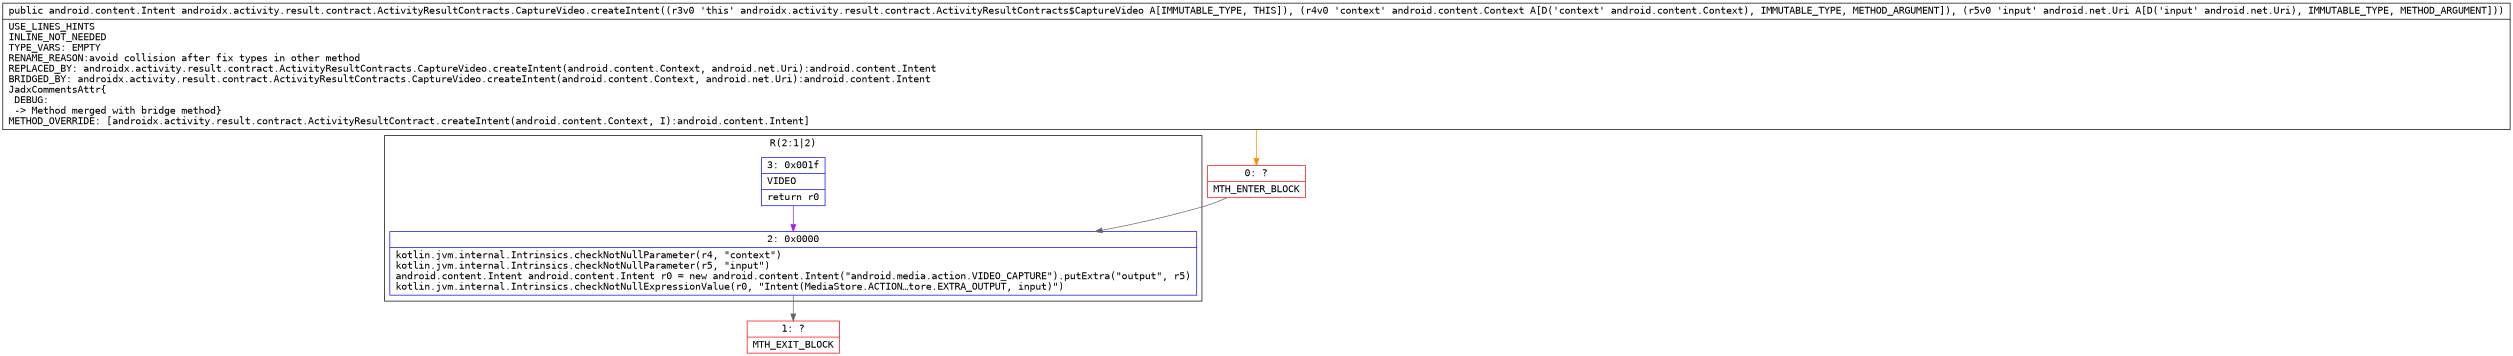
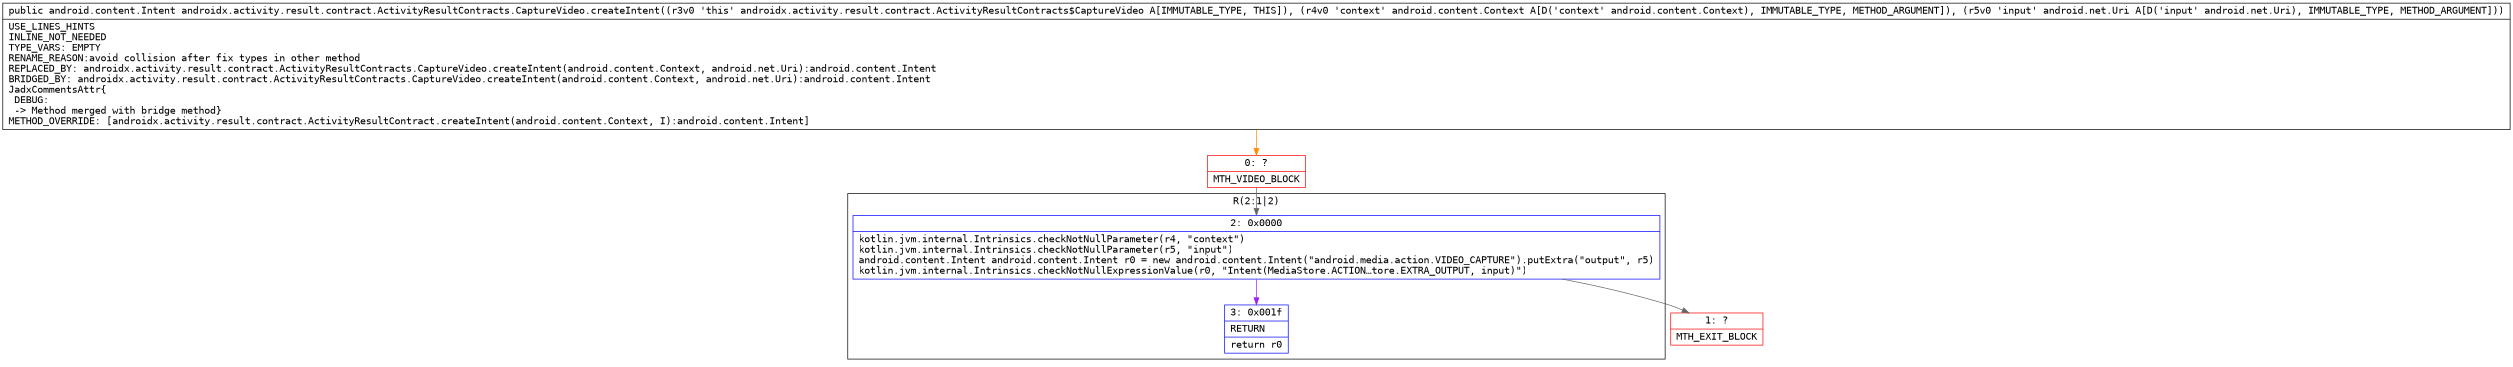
(782, 181) -> (1248, 329)
(1256, 189) -> (1256, 179)
(793, 215) -> (1256, 288)
